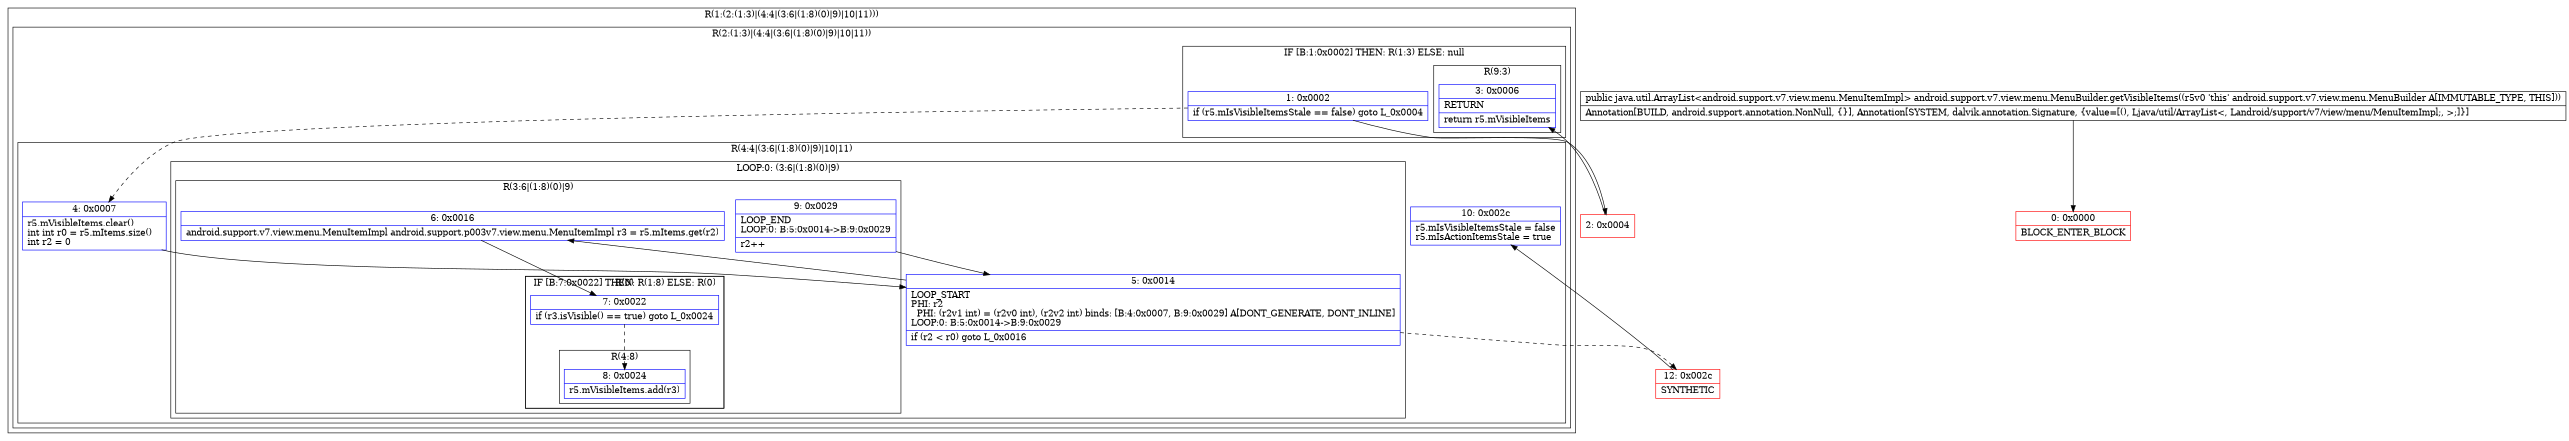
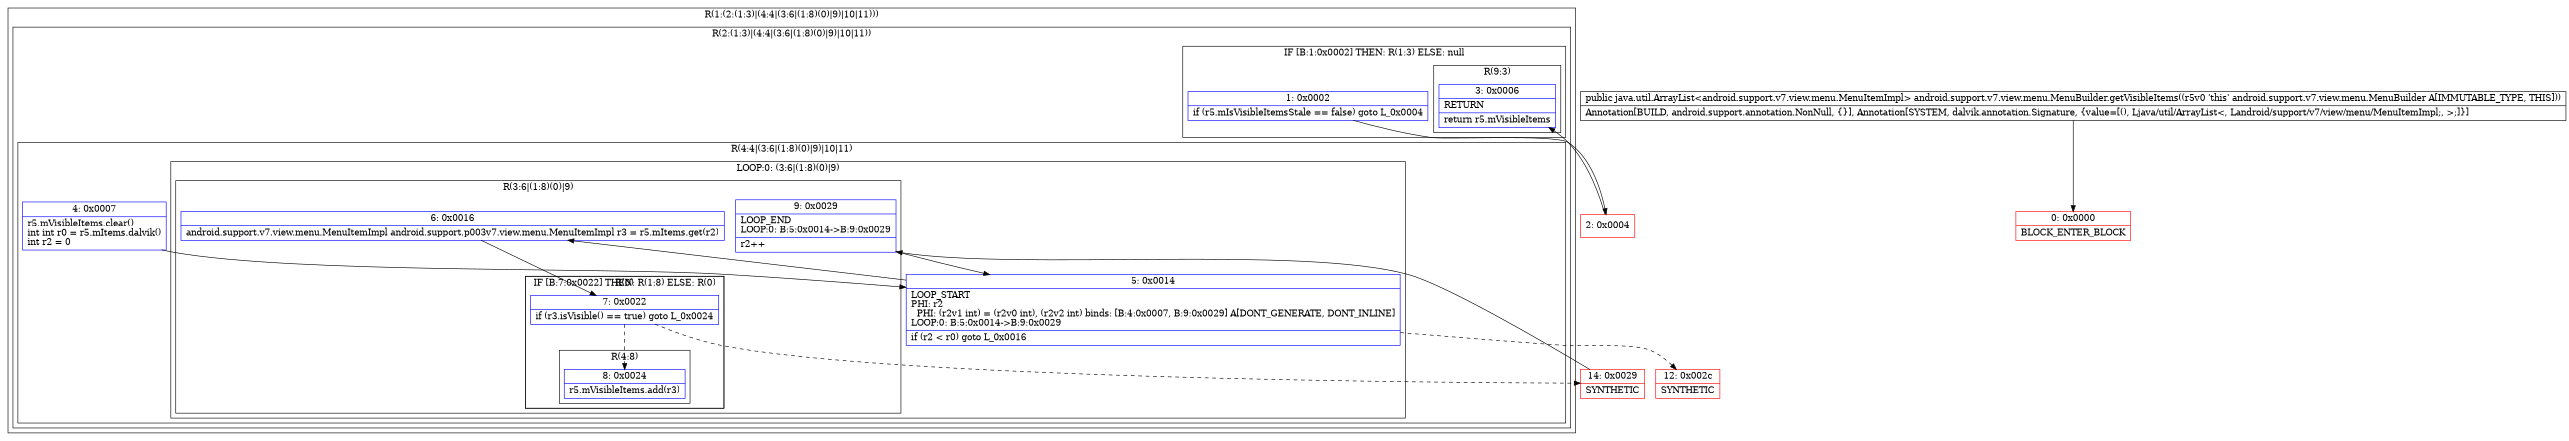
(639, 118) -> none
(1486, 226) -> none
(90, 233) -> (94, 233)
none -> (1613, 384)
